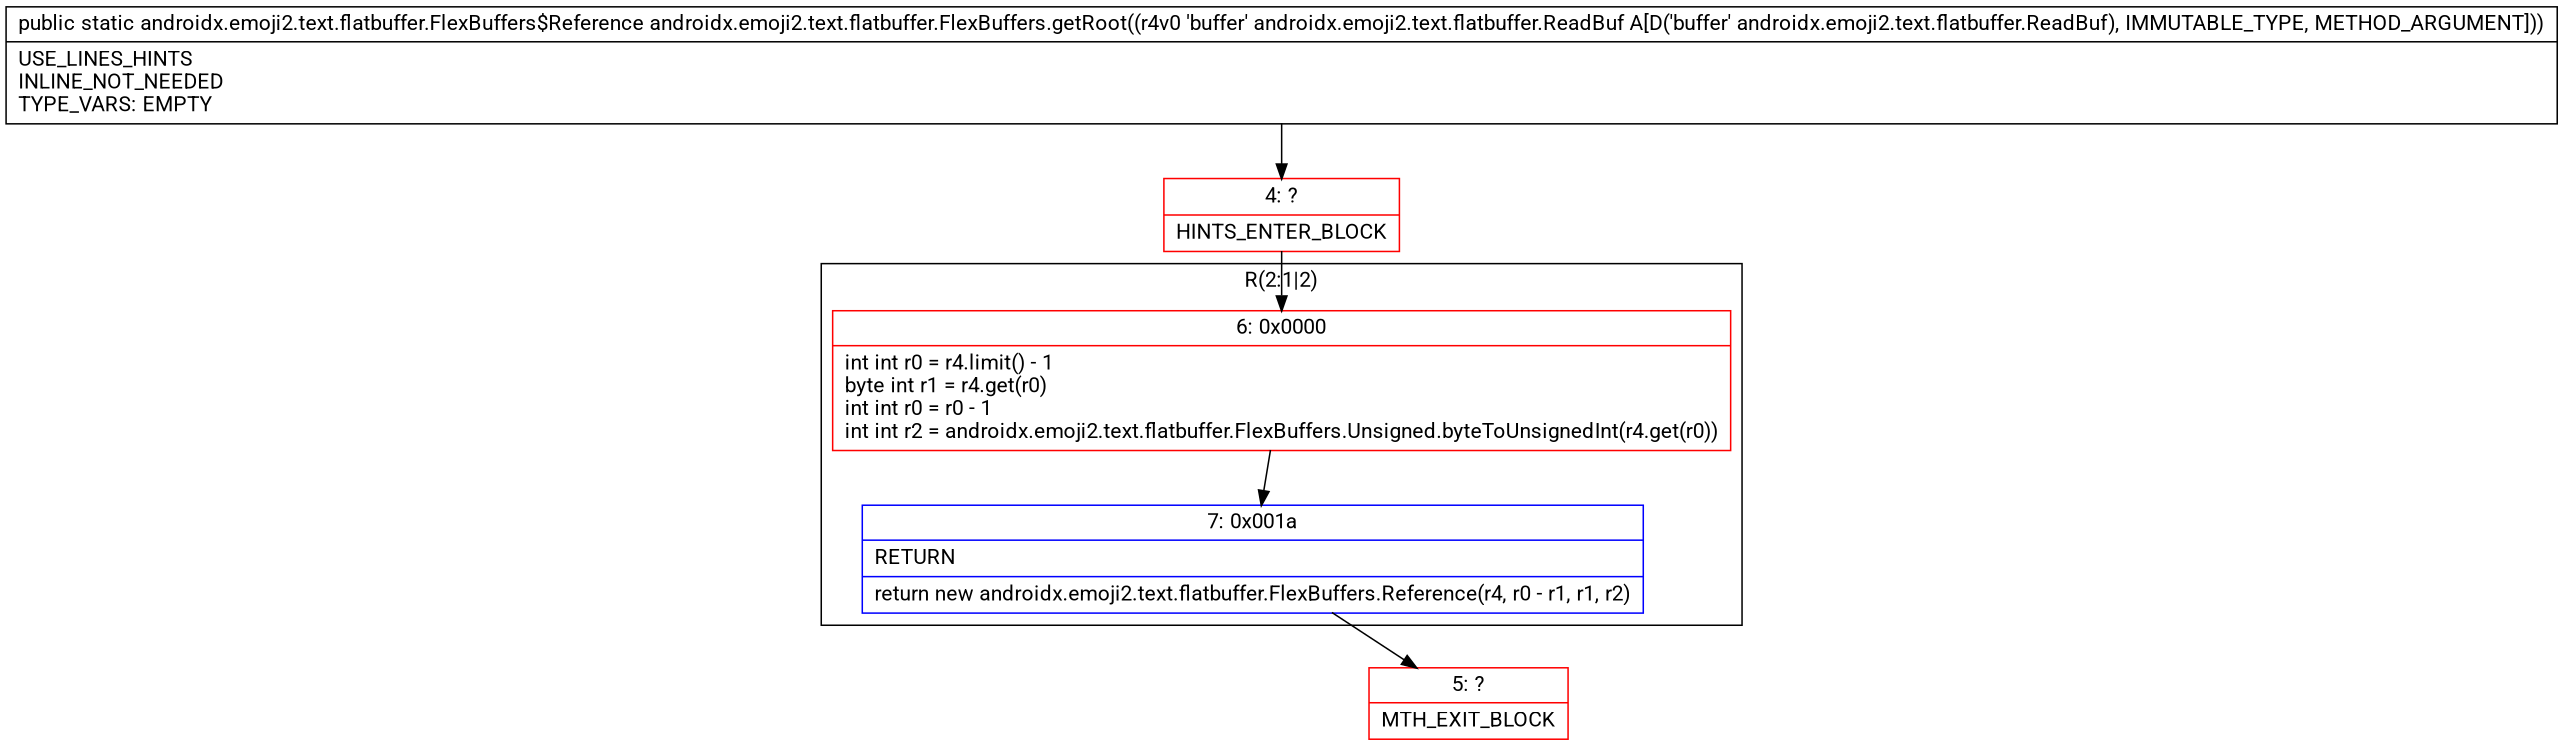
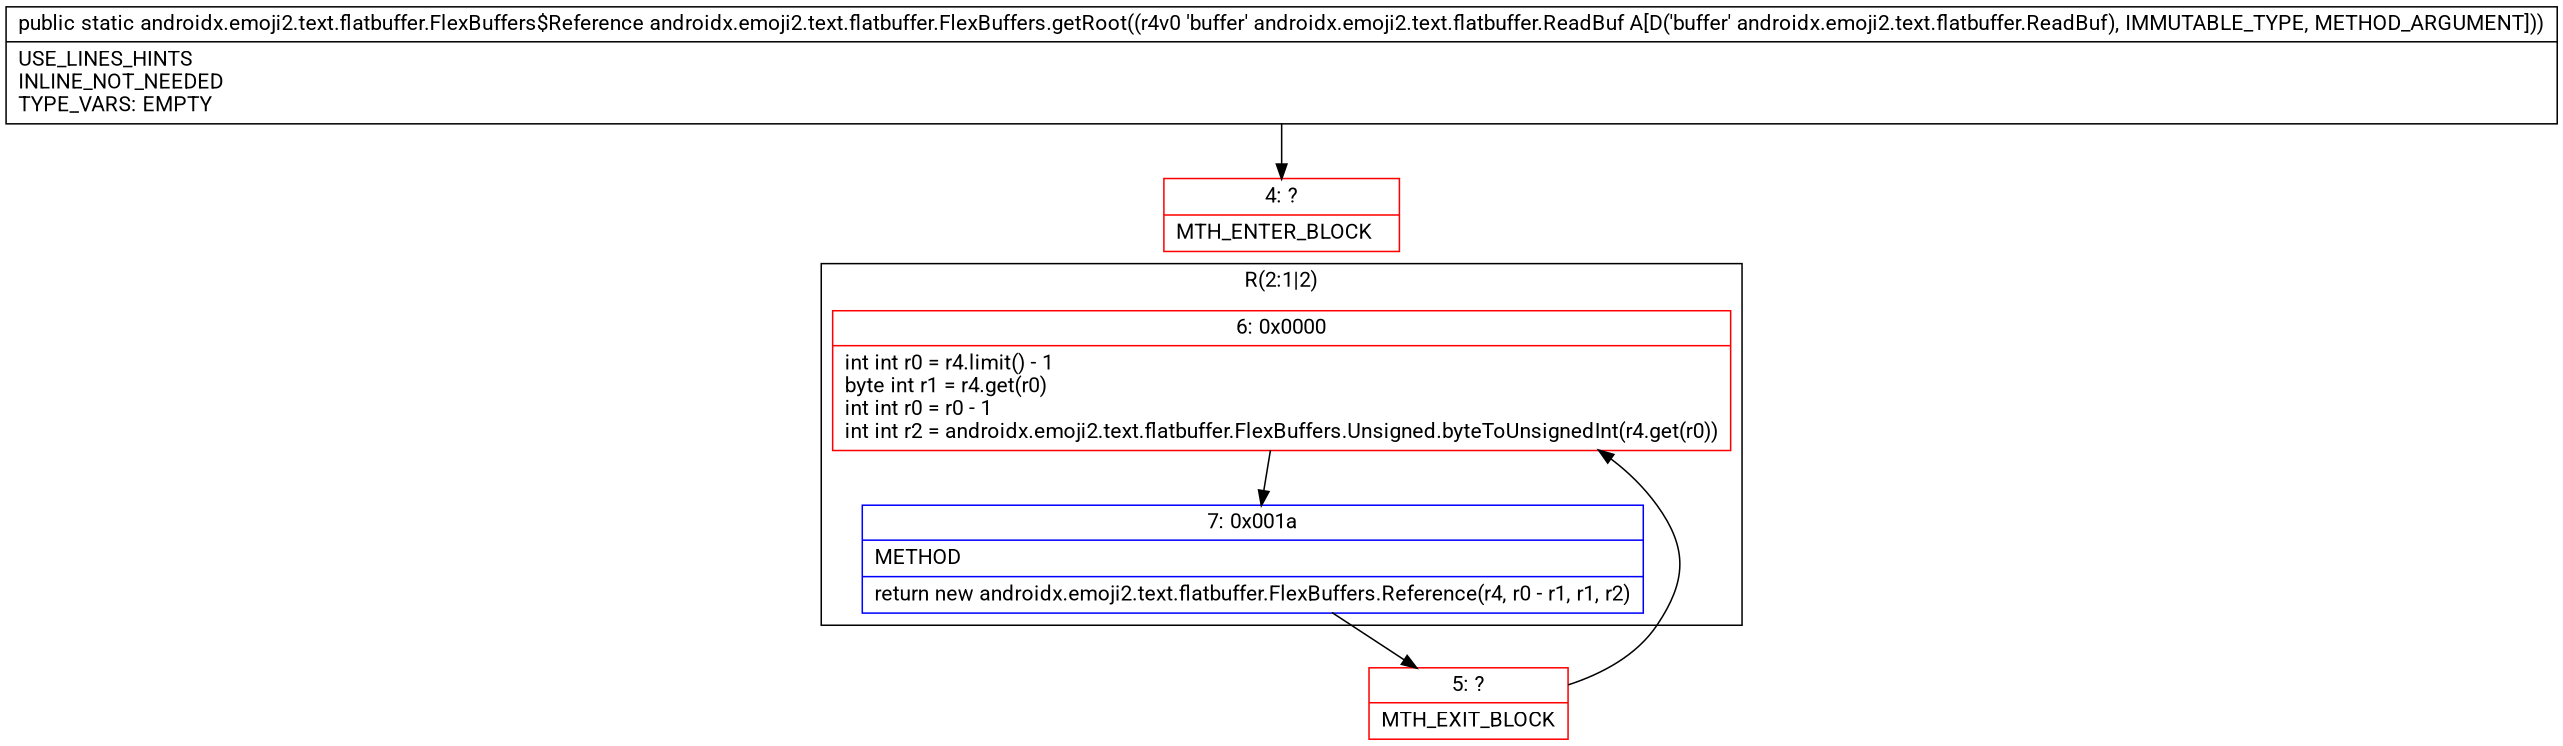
(1282, 232) -> (1275, 232)
(1282, 273) -> (1676, 587)
(915, 558) -> (919, 558)
